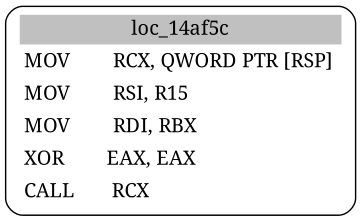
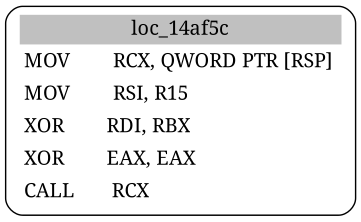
(111, 126) -> (107, 126)
